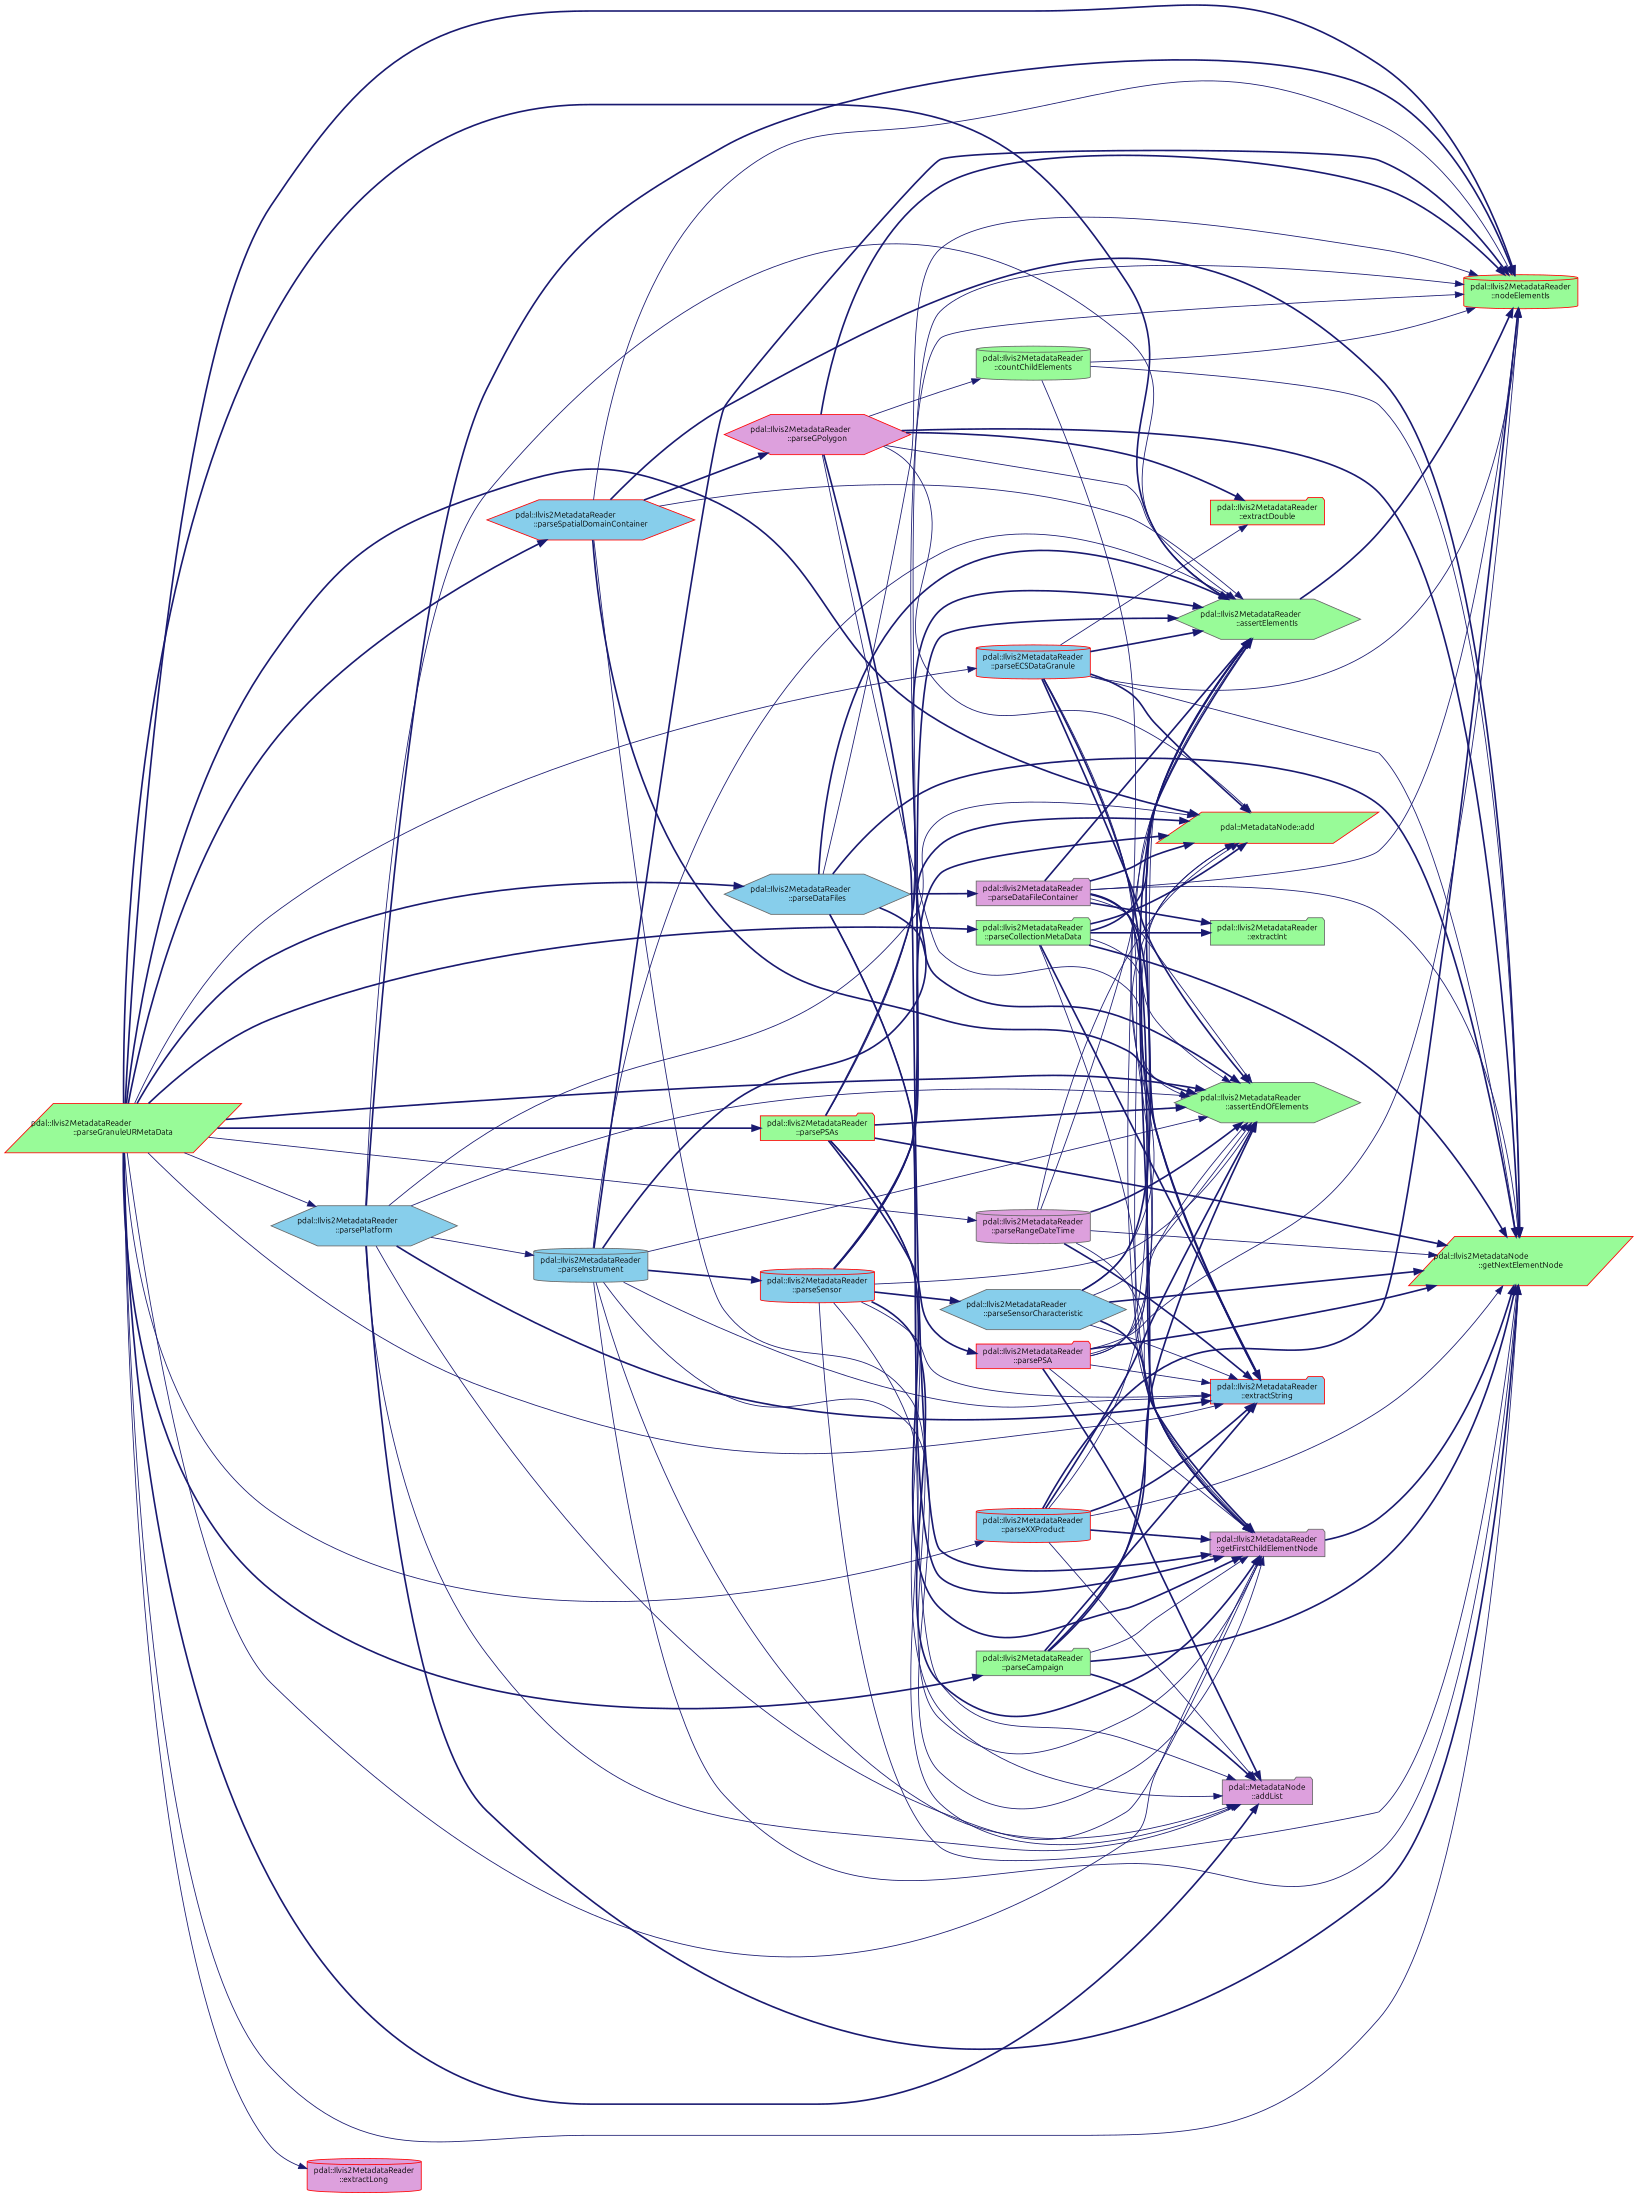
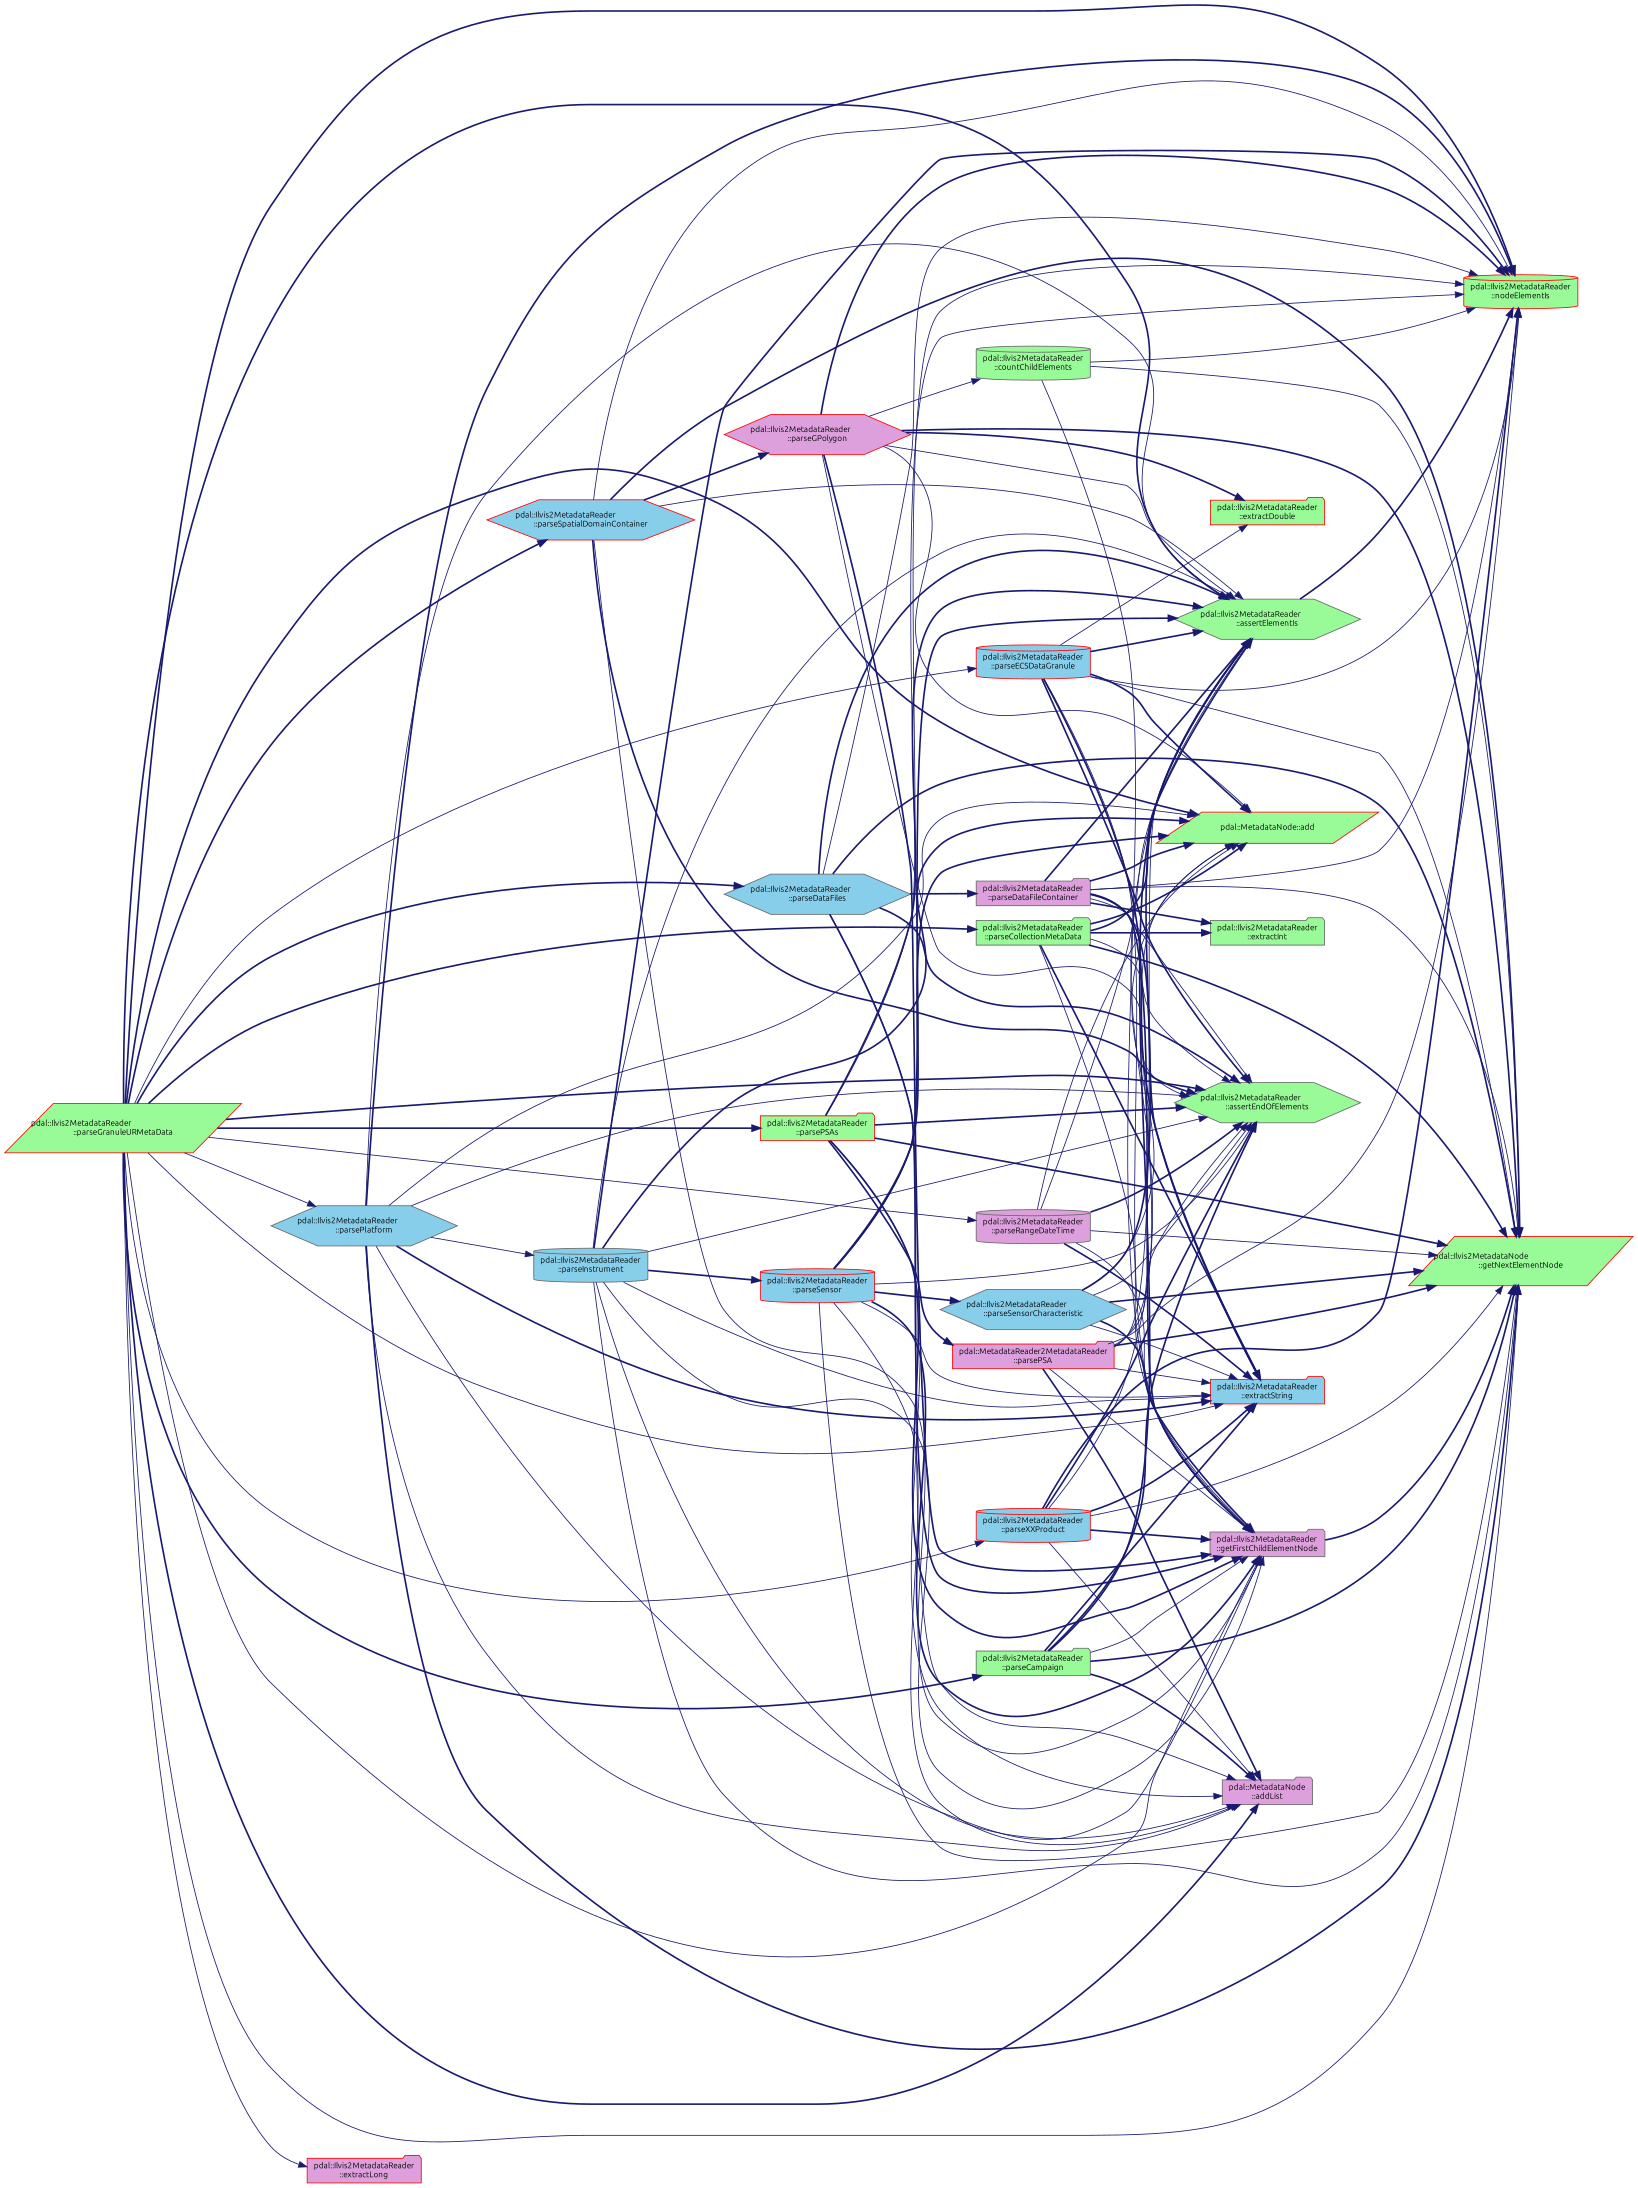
(1033, 1356) -> (1033, 1356)
(364, 2176) -> (364, 2171)
